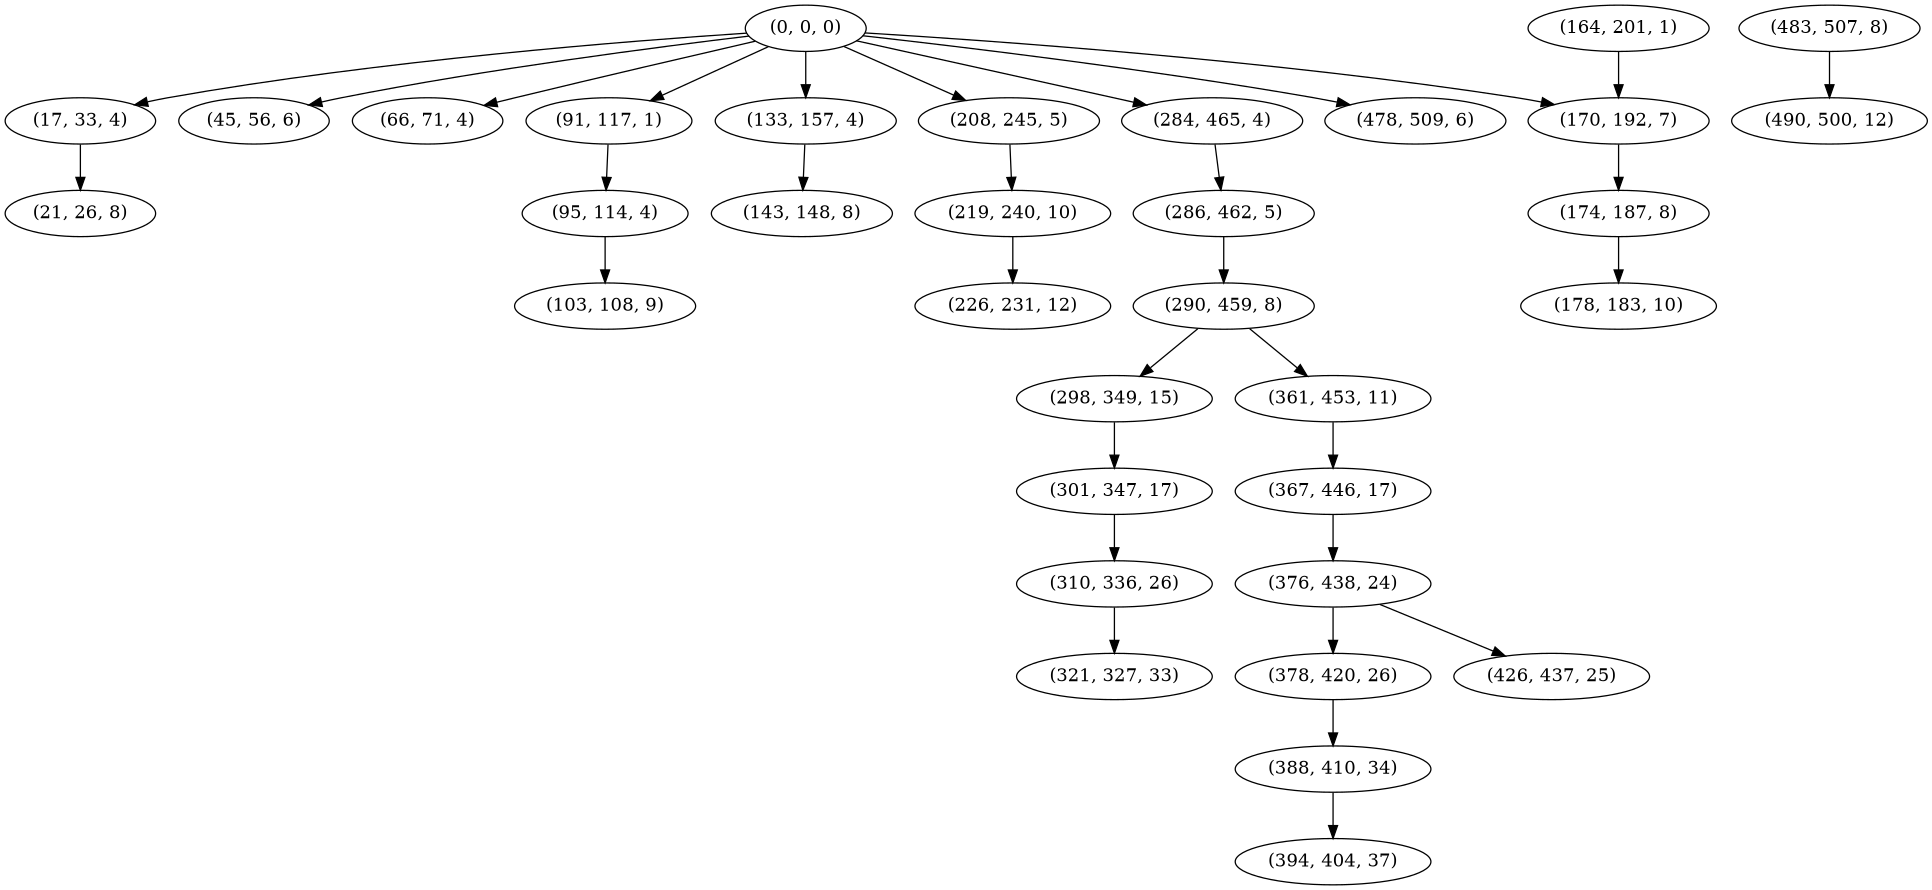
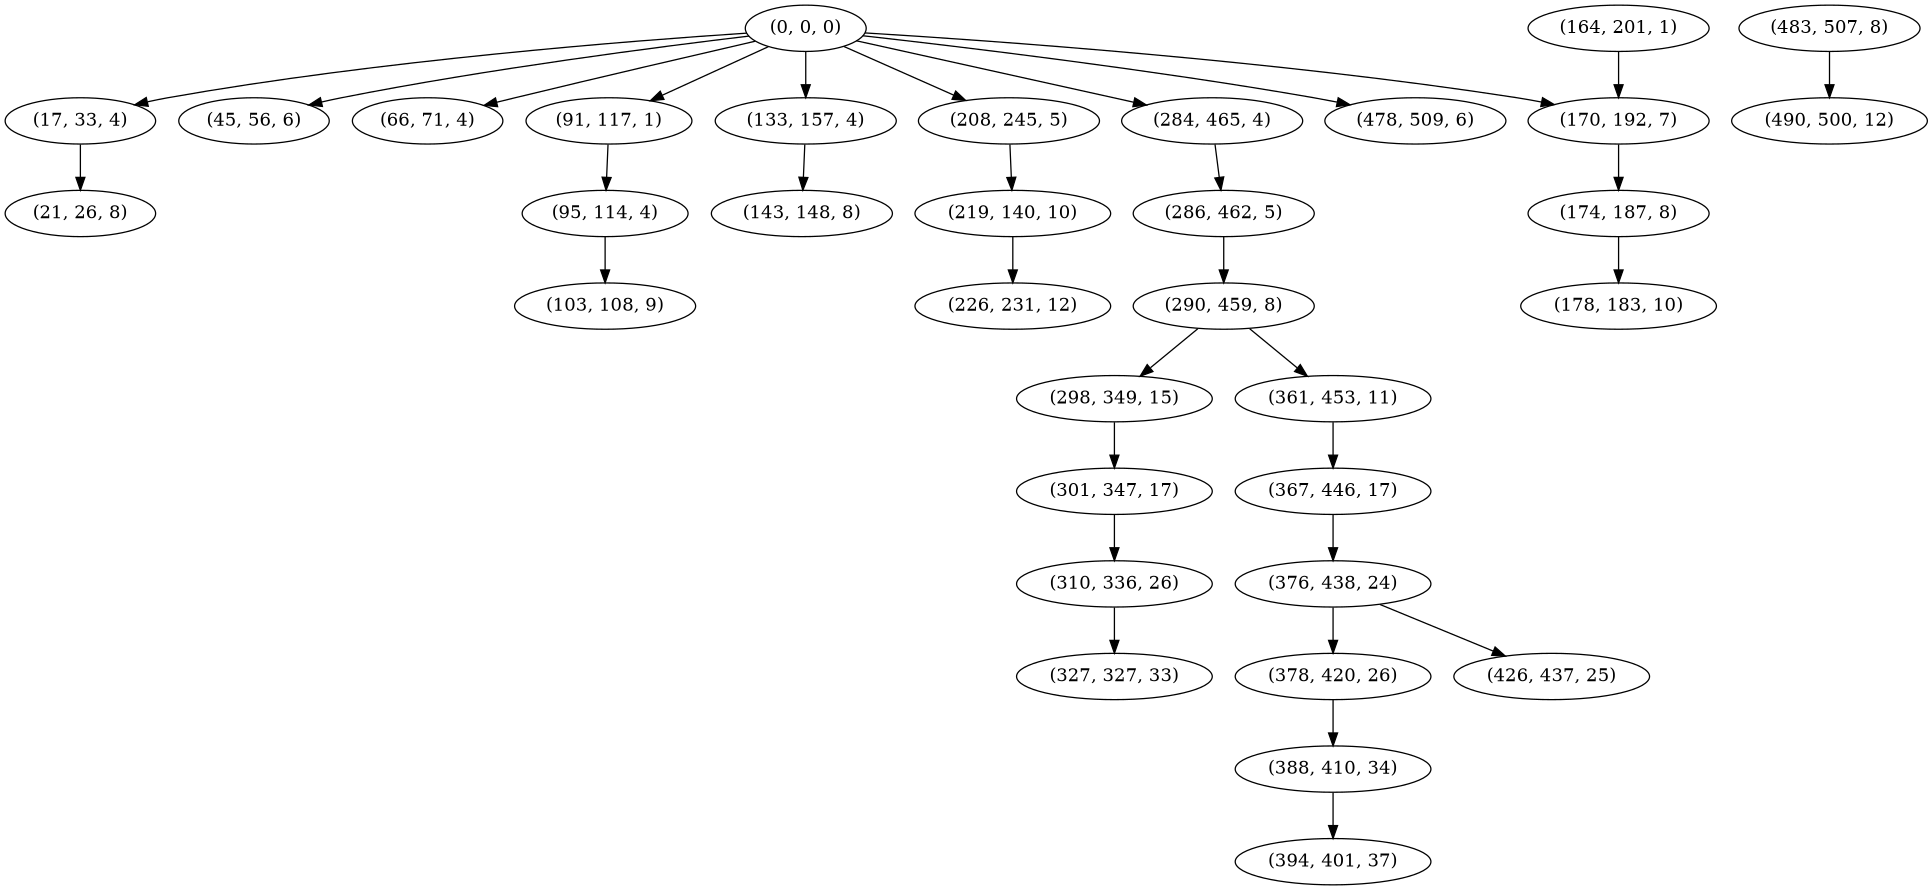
(1013, 213) -> (1013, 213)
(1114, 676) -> (1114, 676)
(1333, 862) -> (1333, 862)
